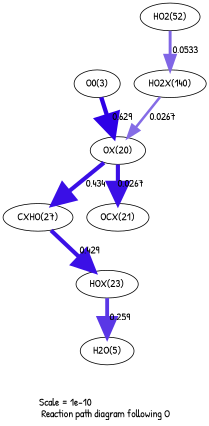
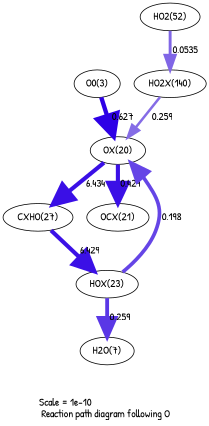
(184, 50) -> (184, 50)
(121, 117) -> (121, 117)
(161, 117) -> (161, 117)
(94, 184) -> (94, 184)
(129, 184) -> (129, 184)
none -> (157, 228)
(89, 251) -> (89, 251)
(107, 351) -> (107, 351)
